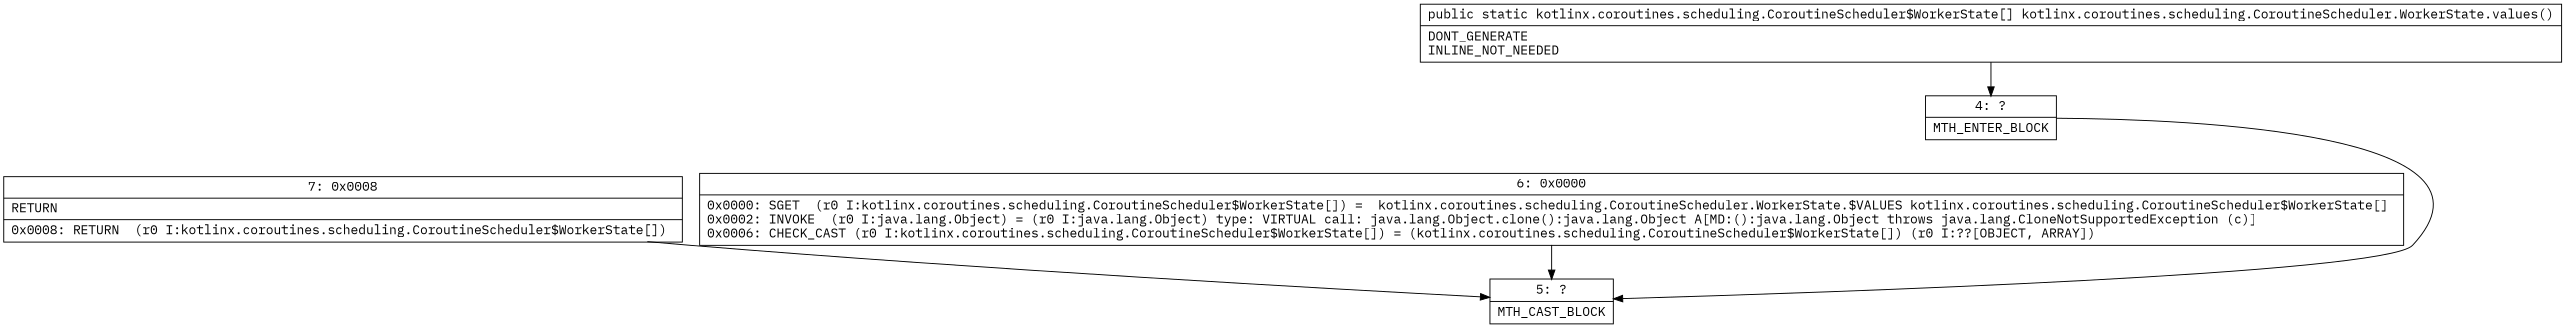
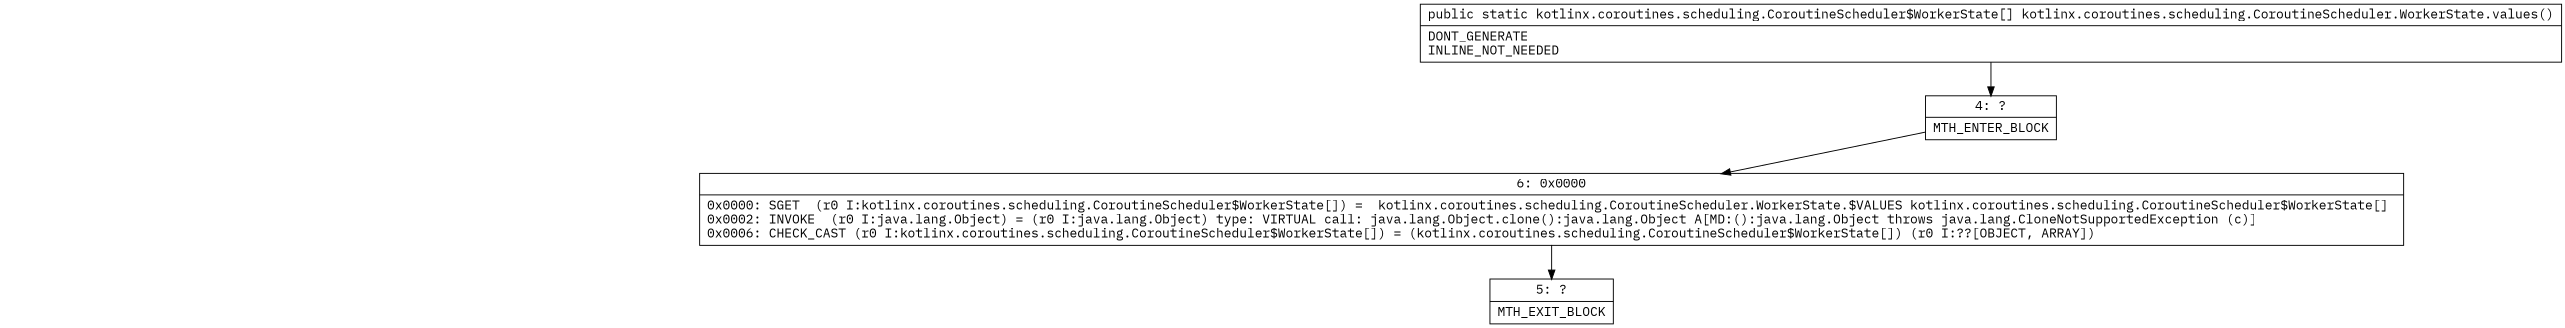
(343, 209) -> none
(2243, 270) -> (1828, 152)
(1552, 312) -> (1552, 312)
